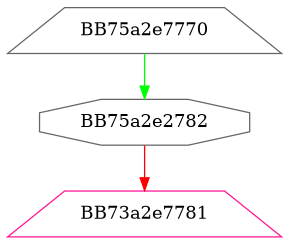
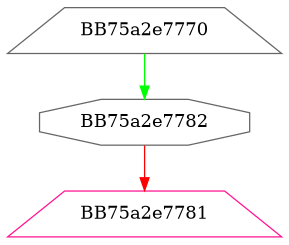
(145, 122) -> (145, 122)
(145, 214) -> (145, 214)
